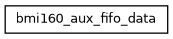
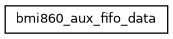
(86, 19) -> (86, 19)
